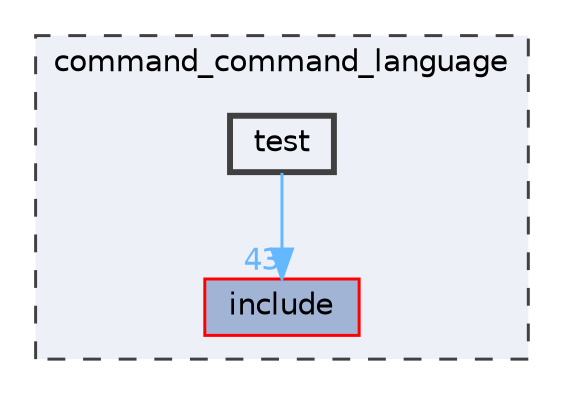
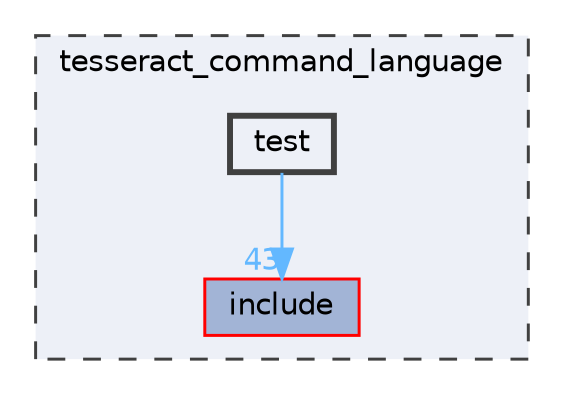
(282, 64) -> (282, 64)
